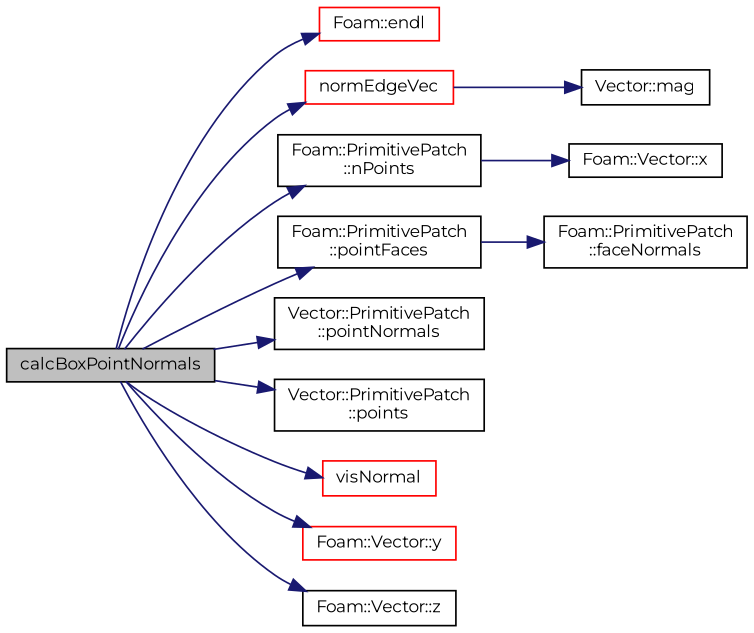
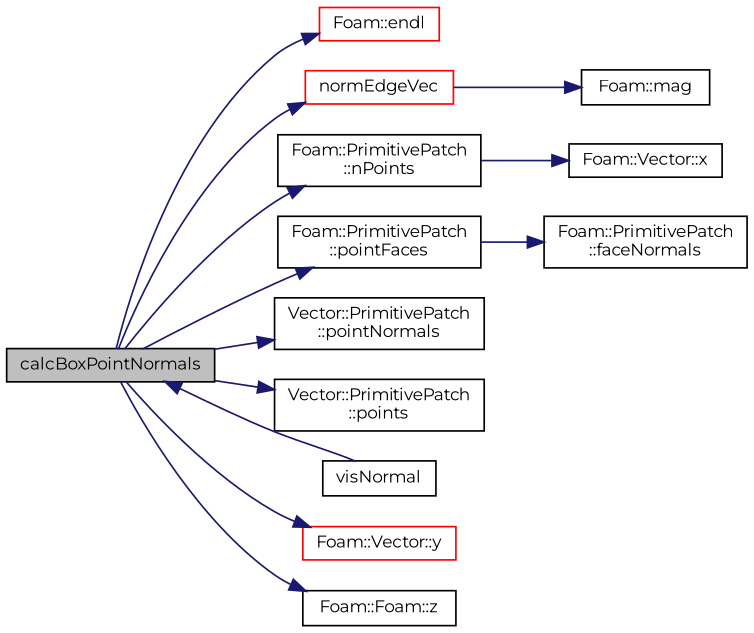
(646, 87) -> (646, 87)
(213, 434) -> (267, 428)
(379, 478) -> (379, 478)
(379, 608) -> (379, 608)
